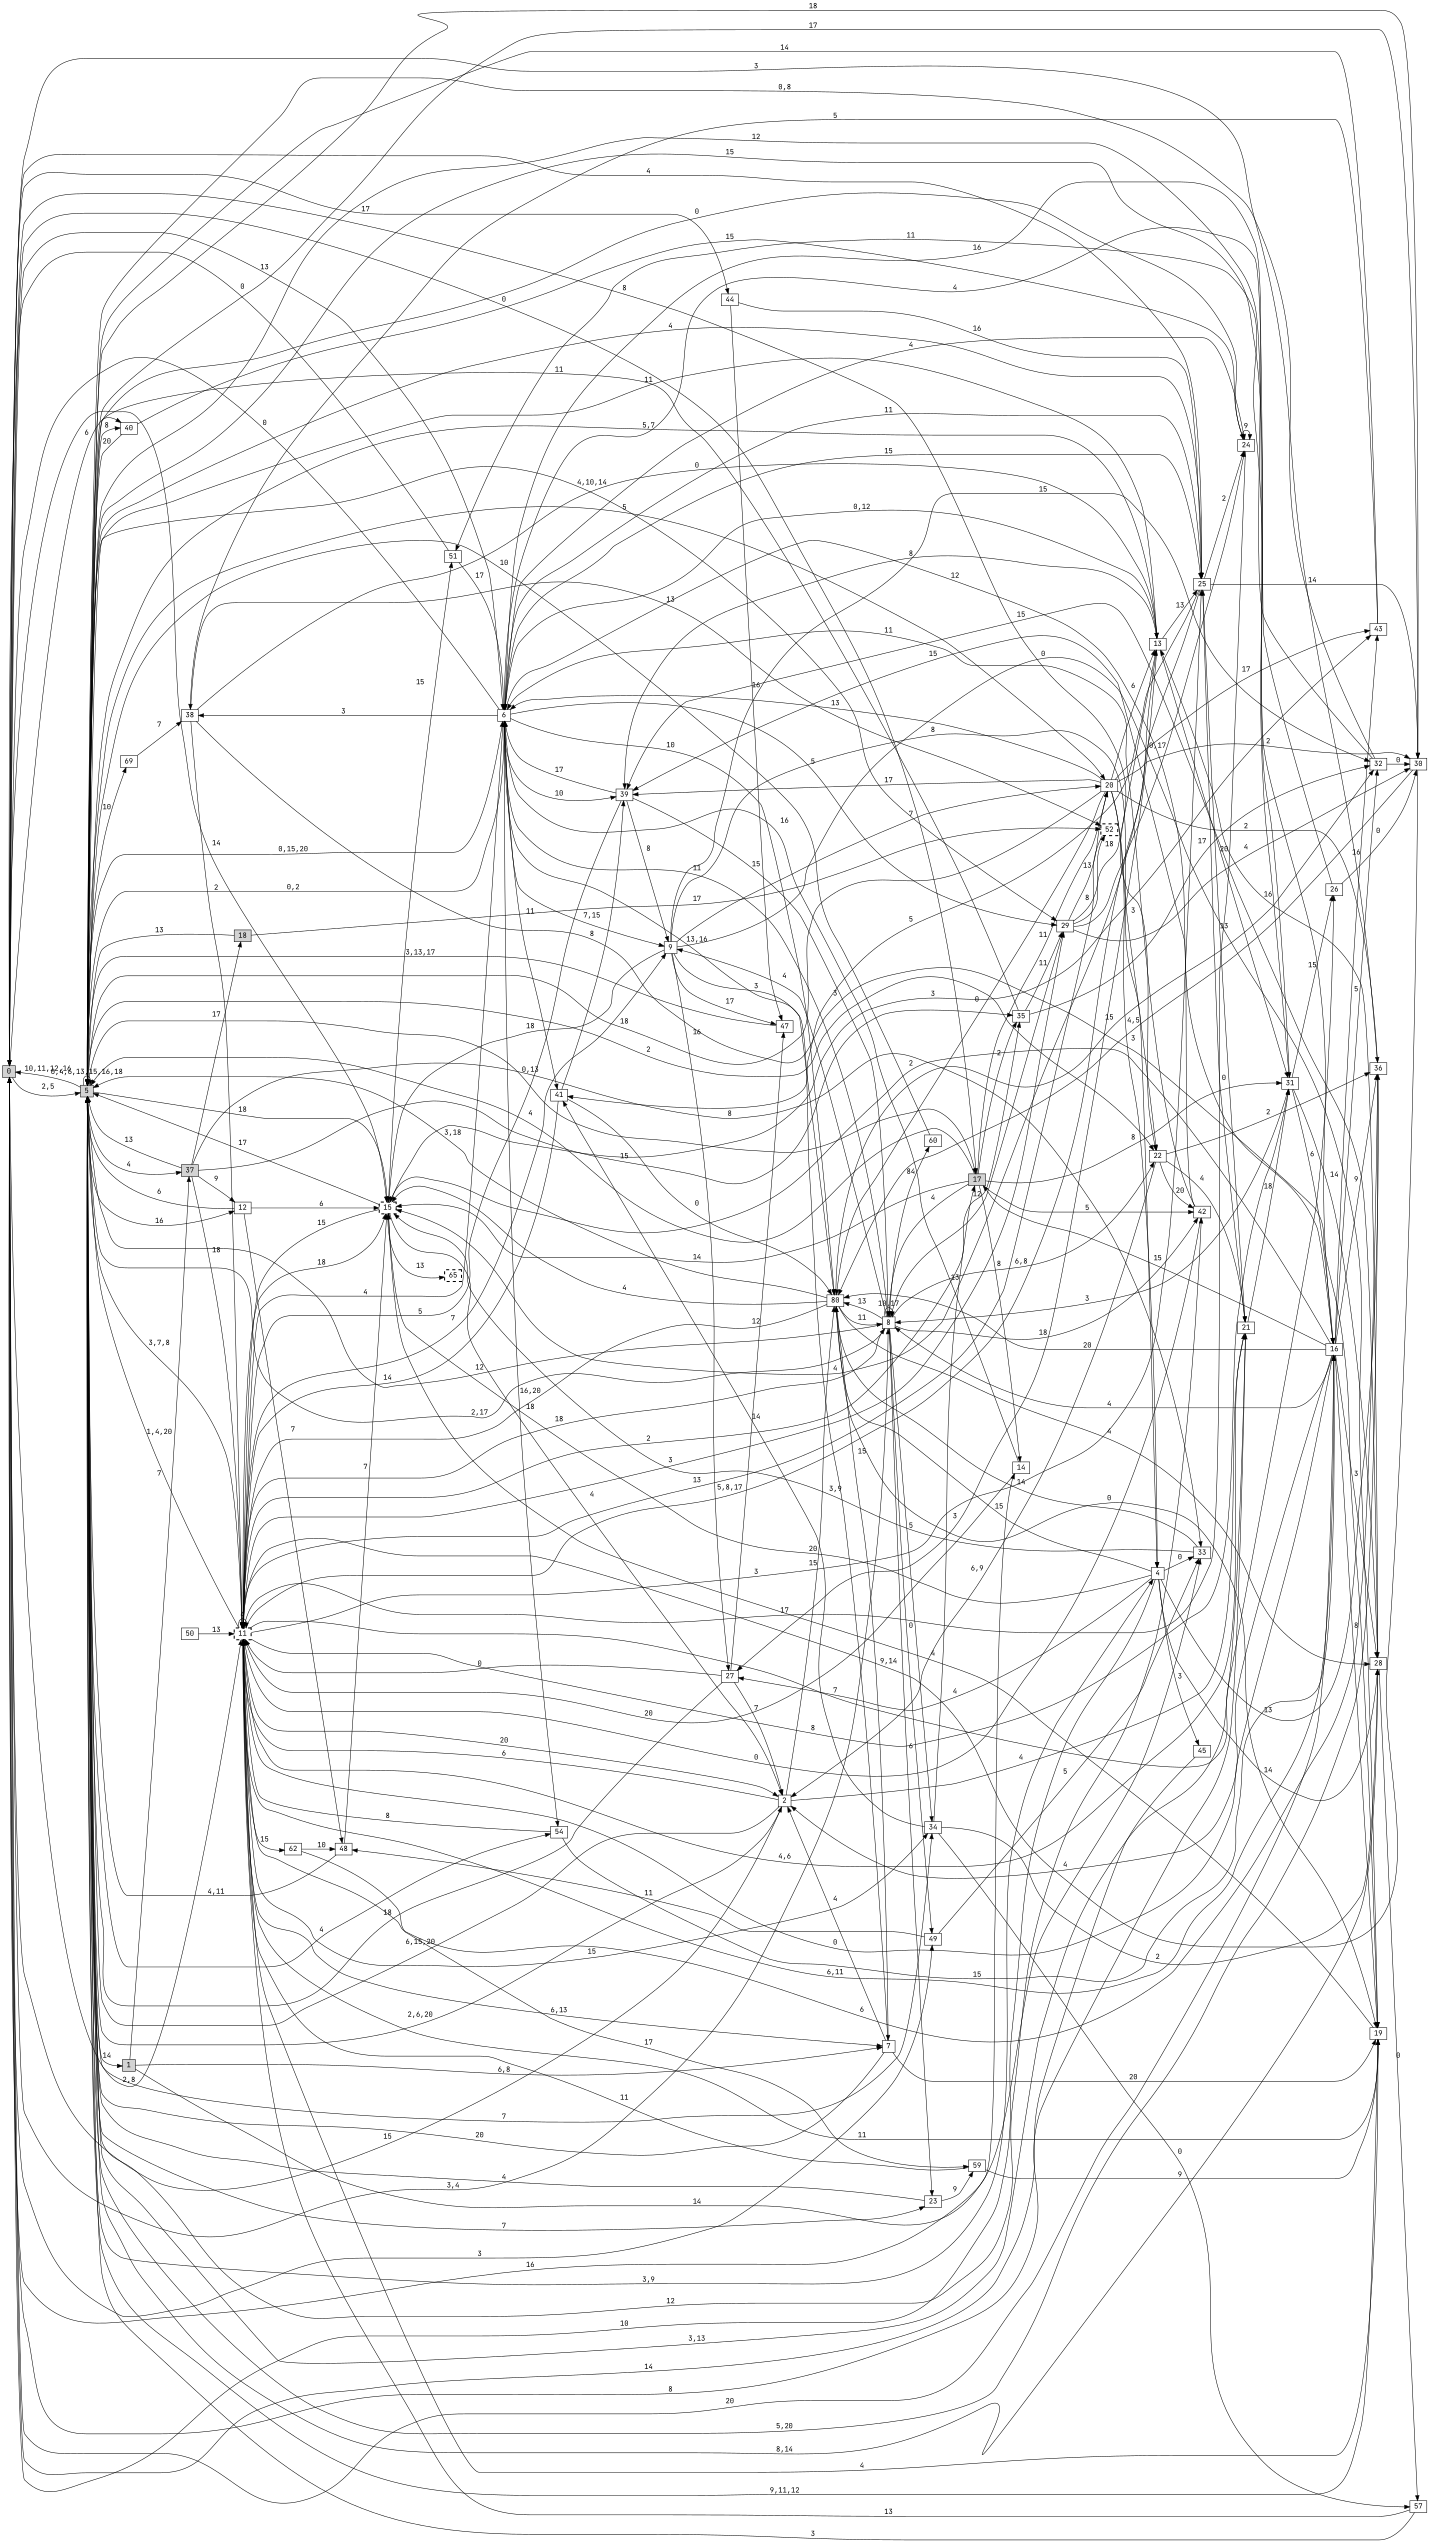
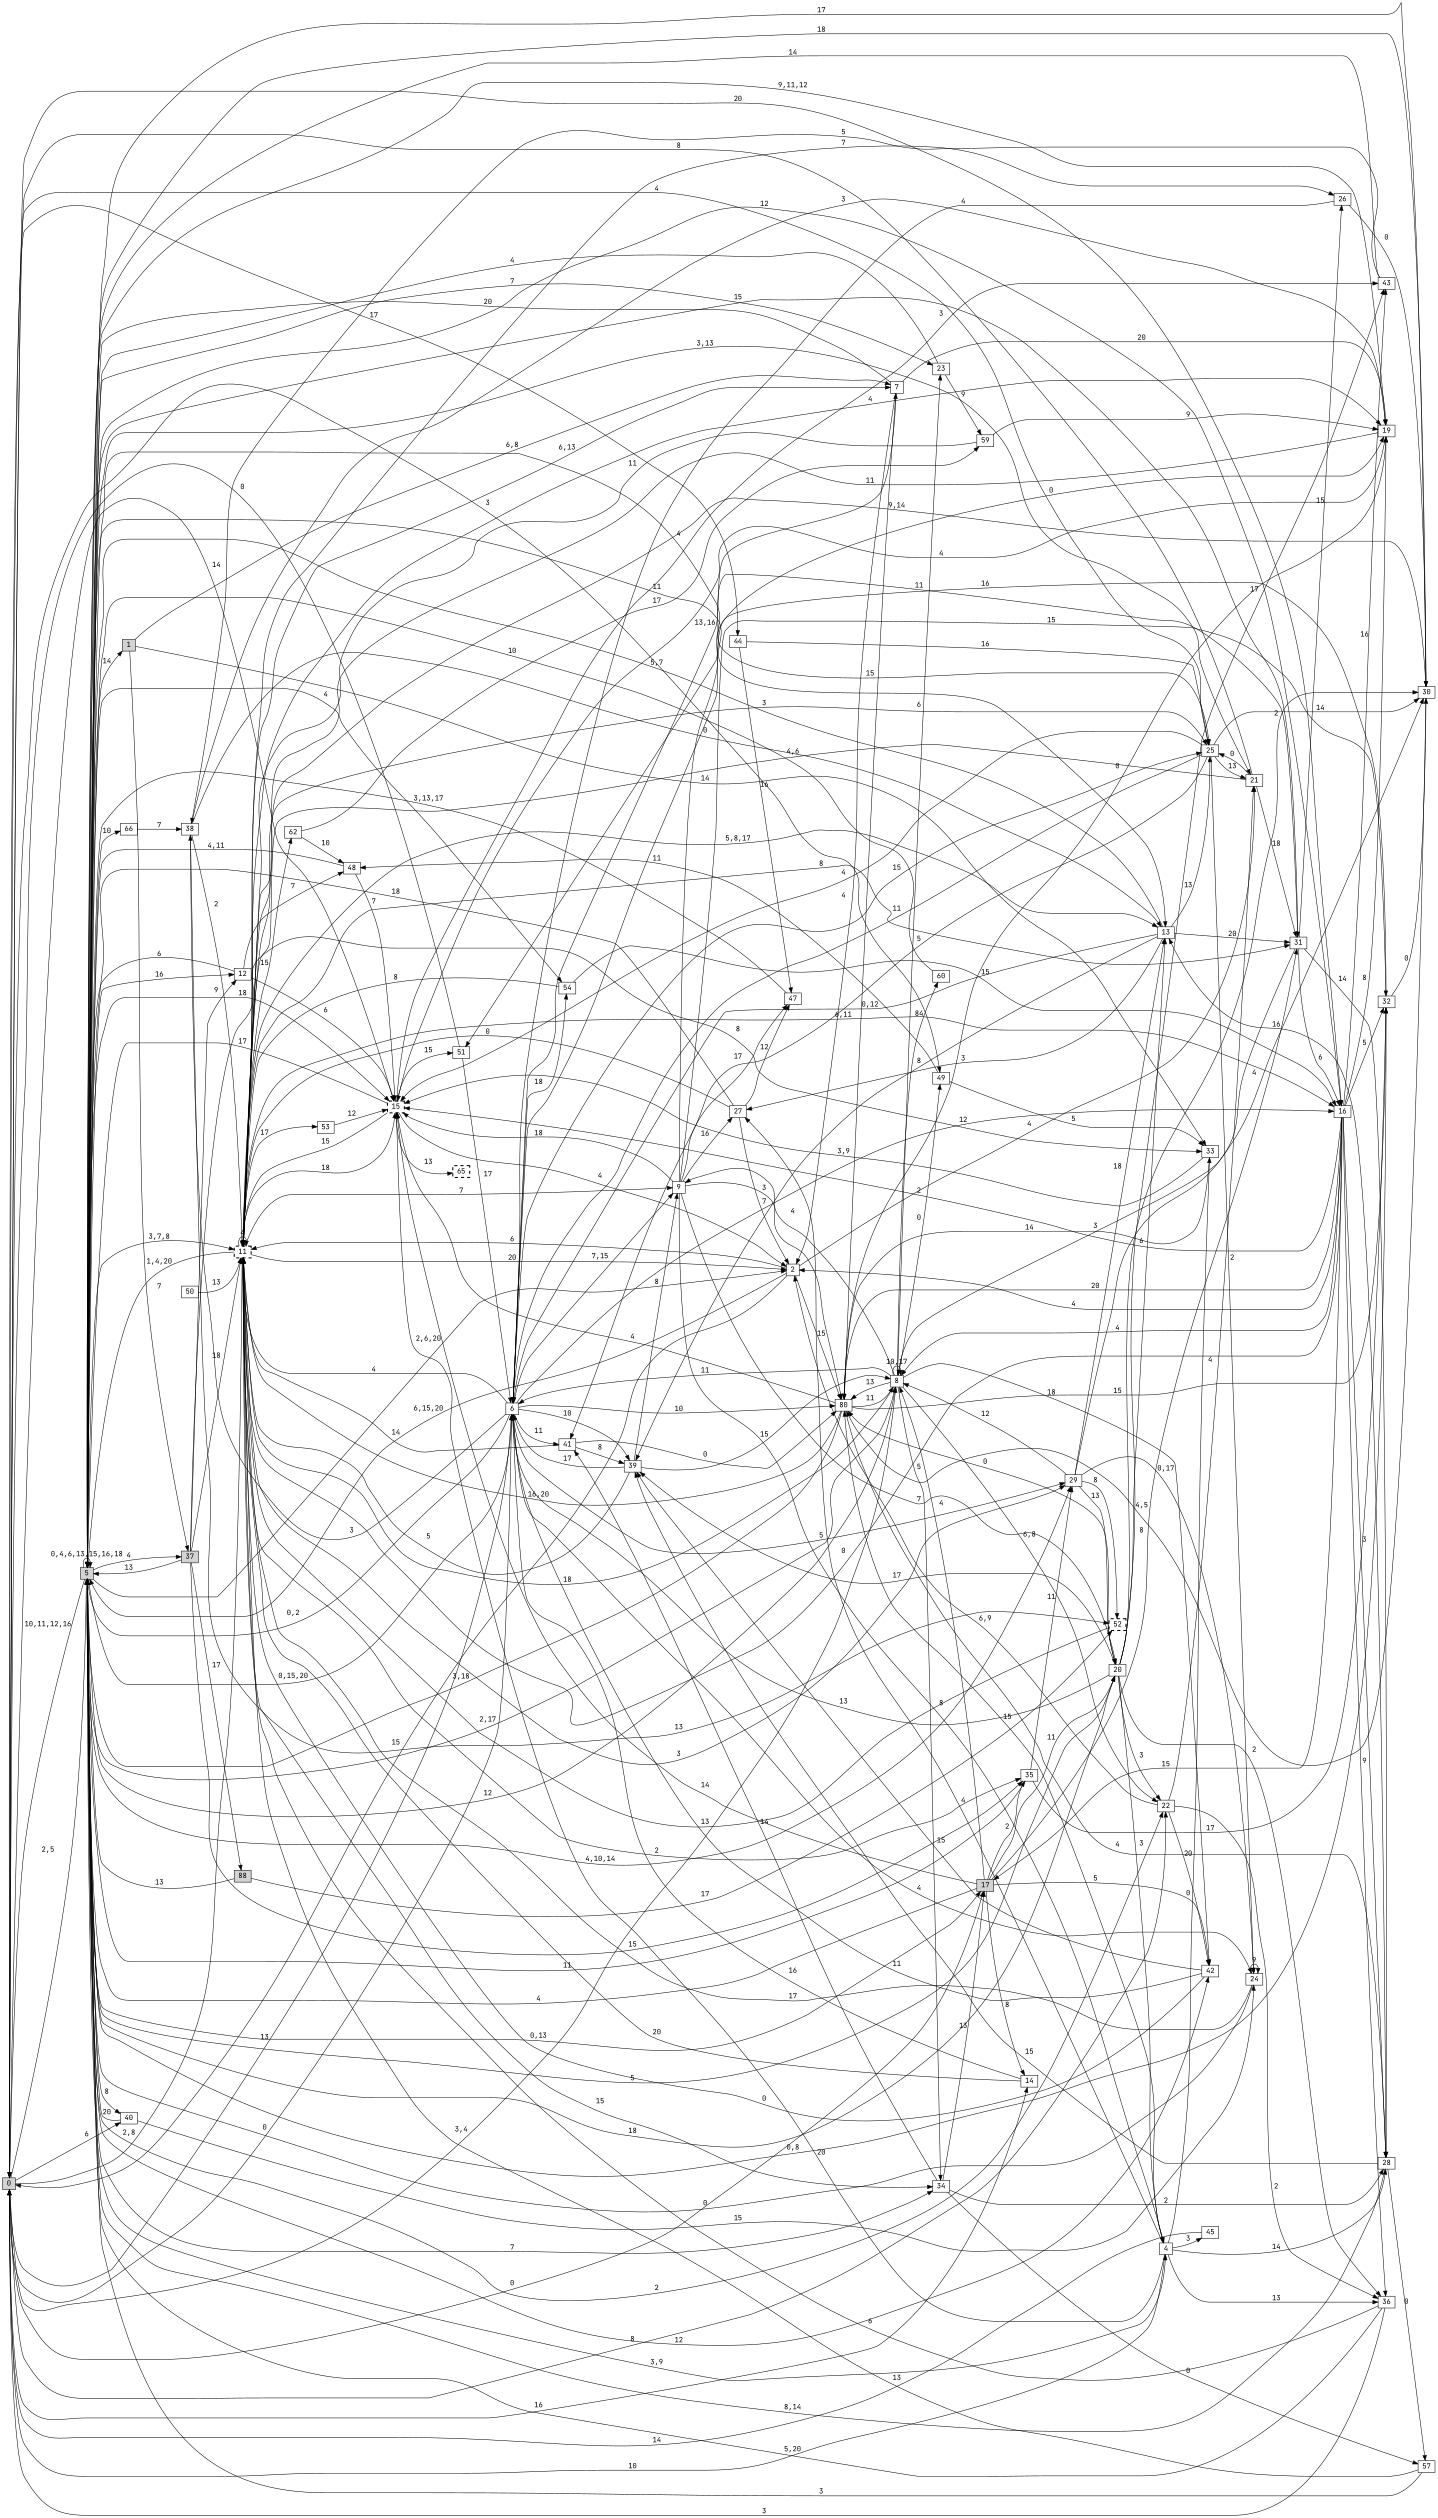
(129, 762) -> (129, 829)
(243, 936) -> (243, 1876)
none -> (326, 1127)
